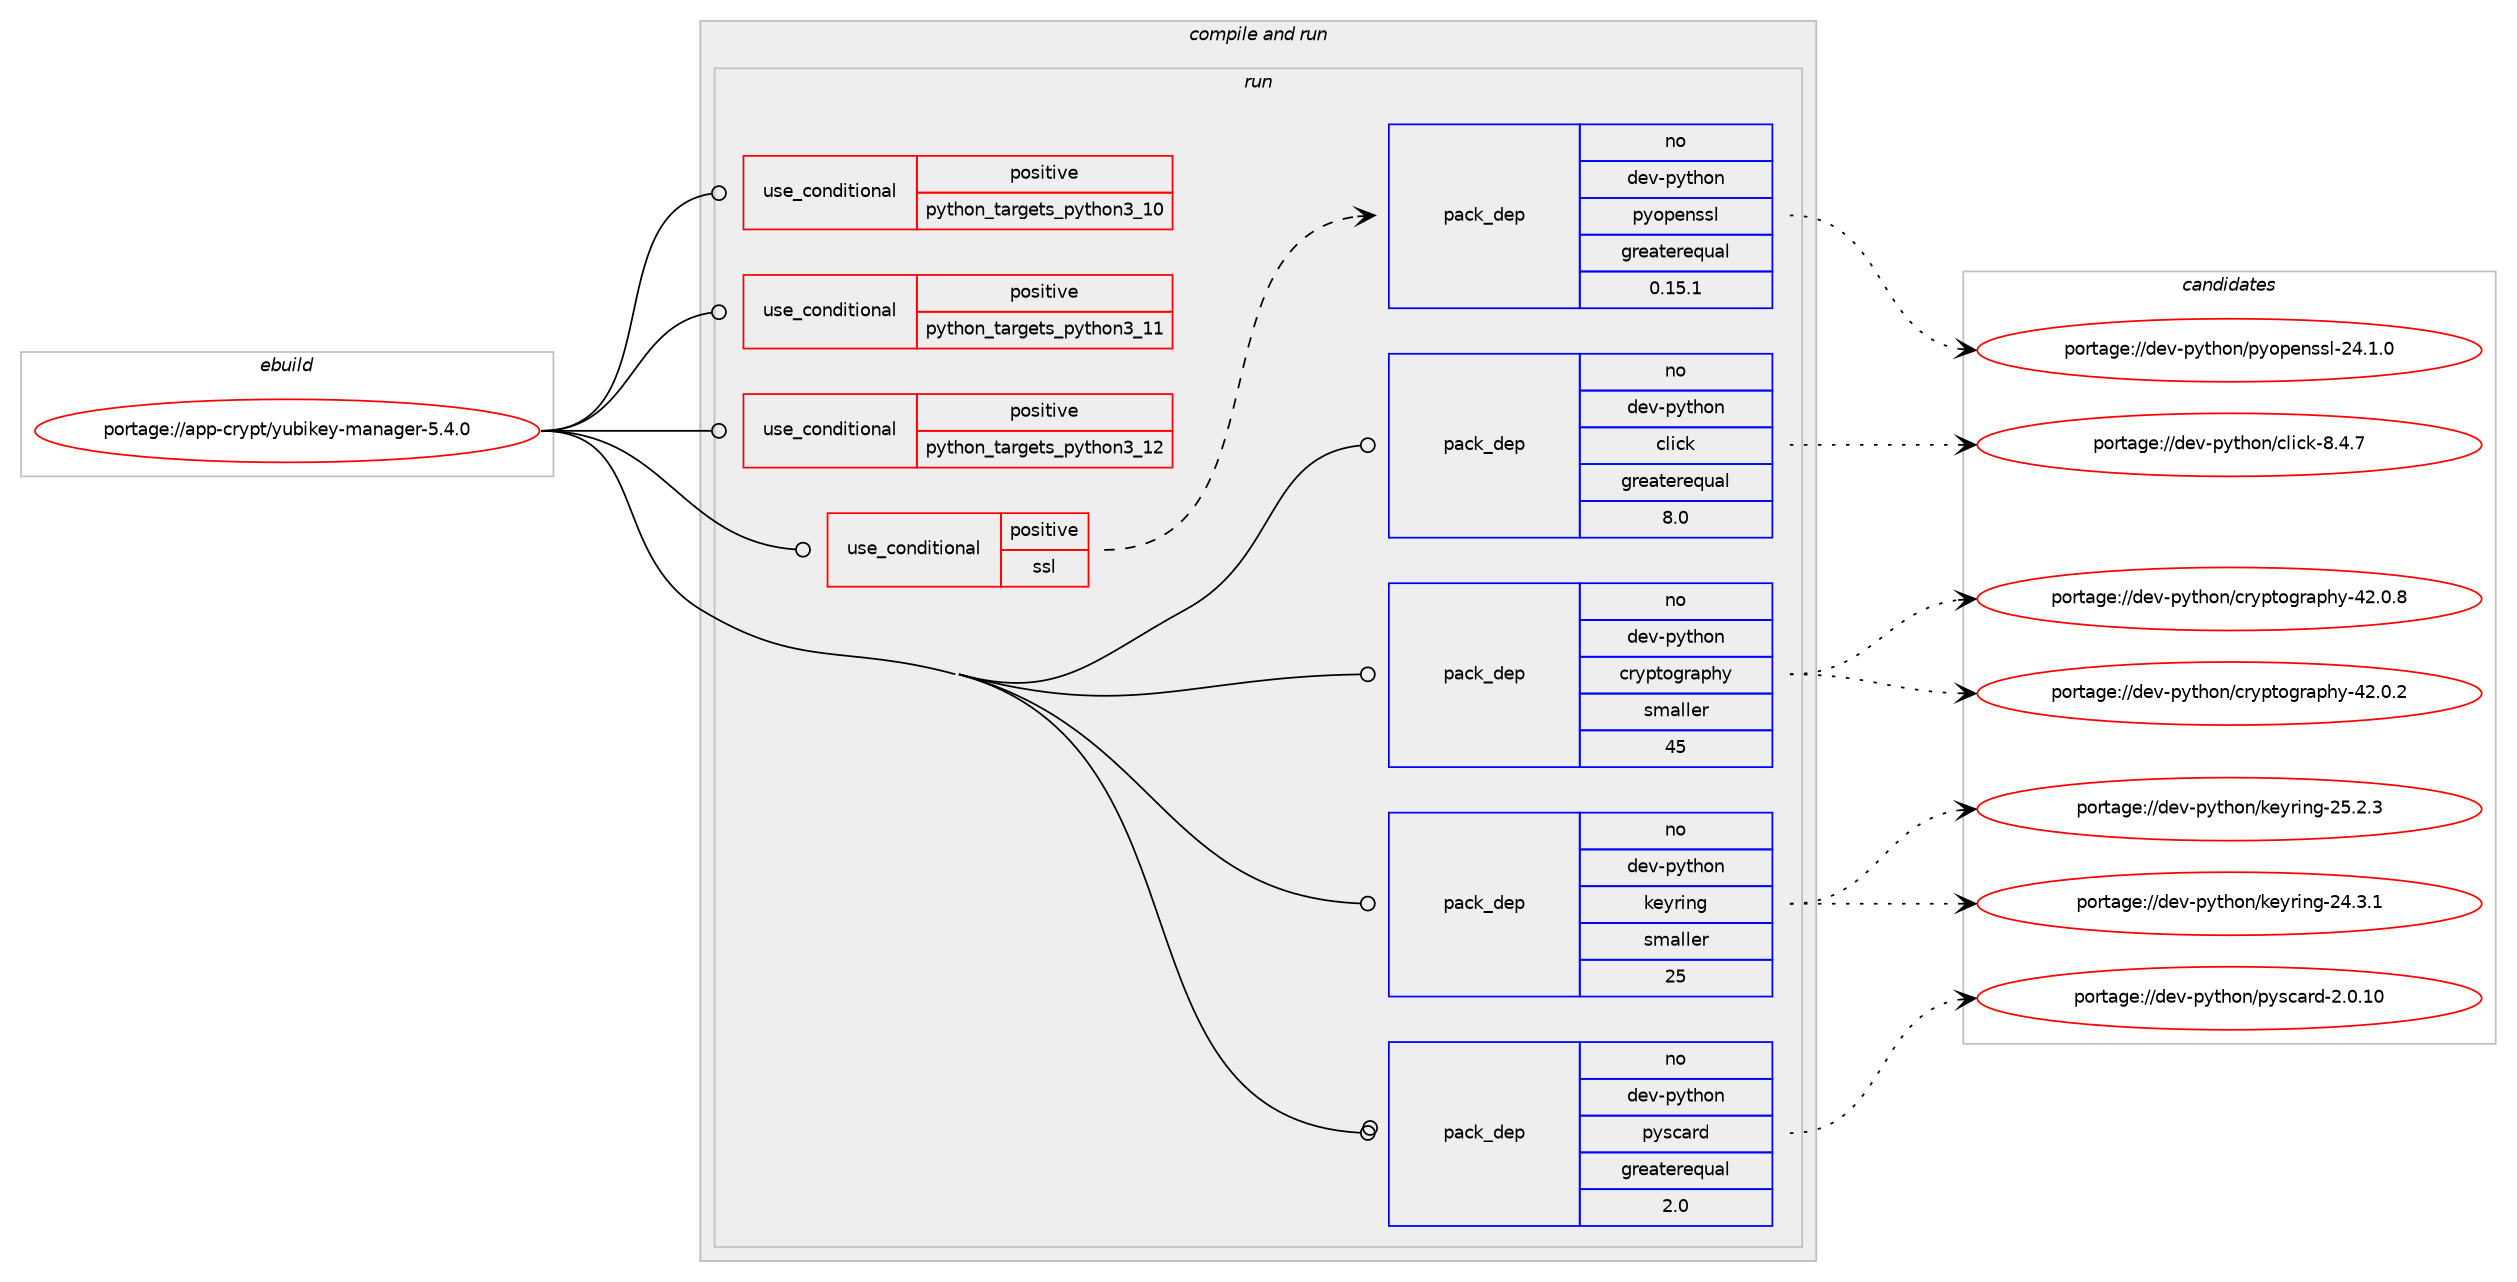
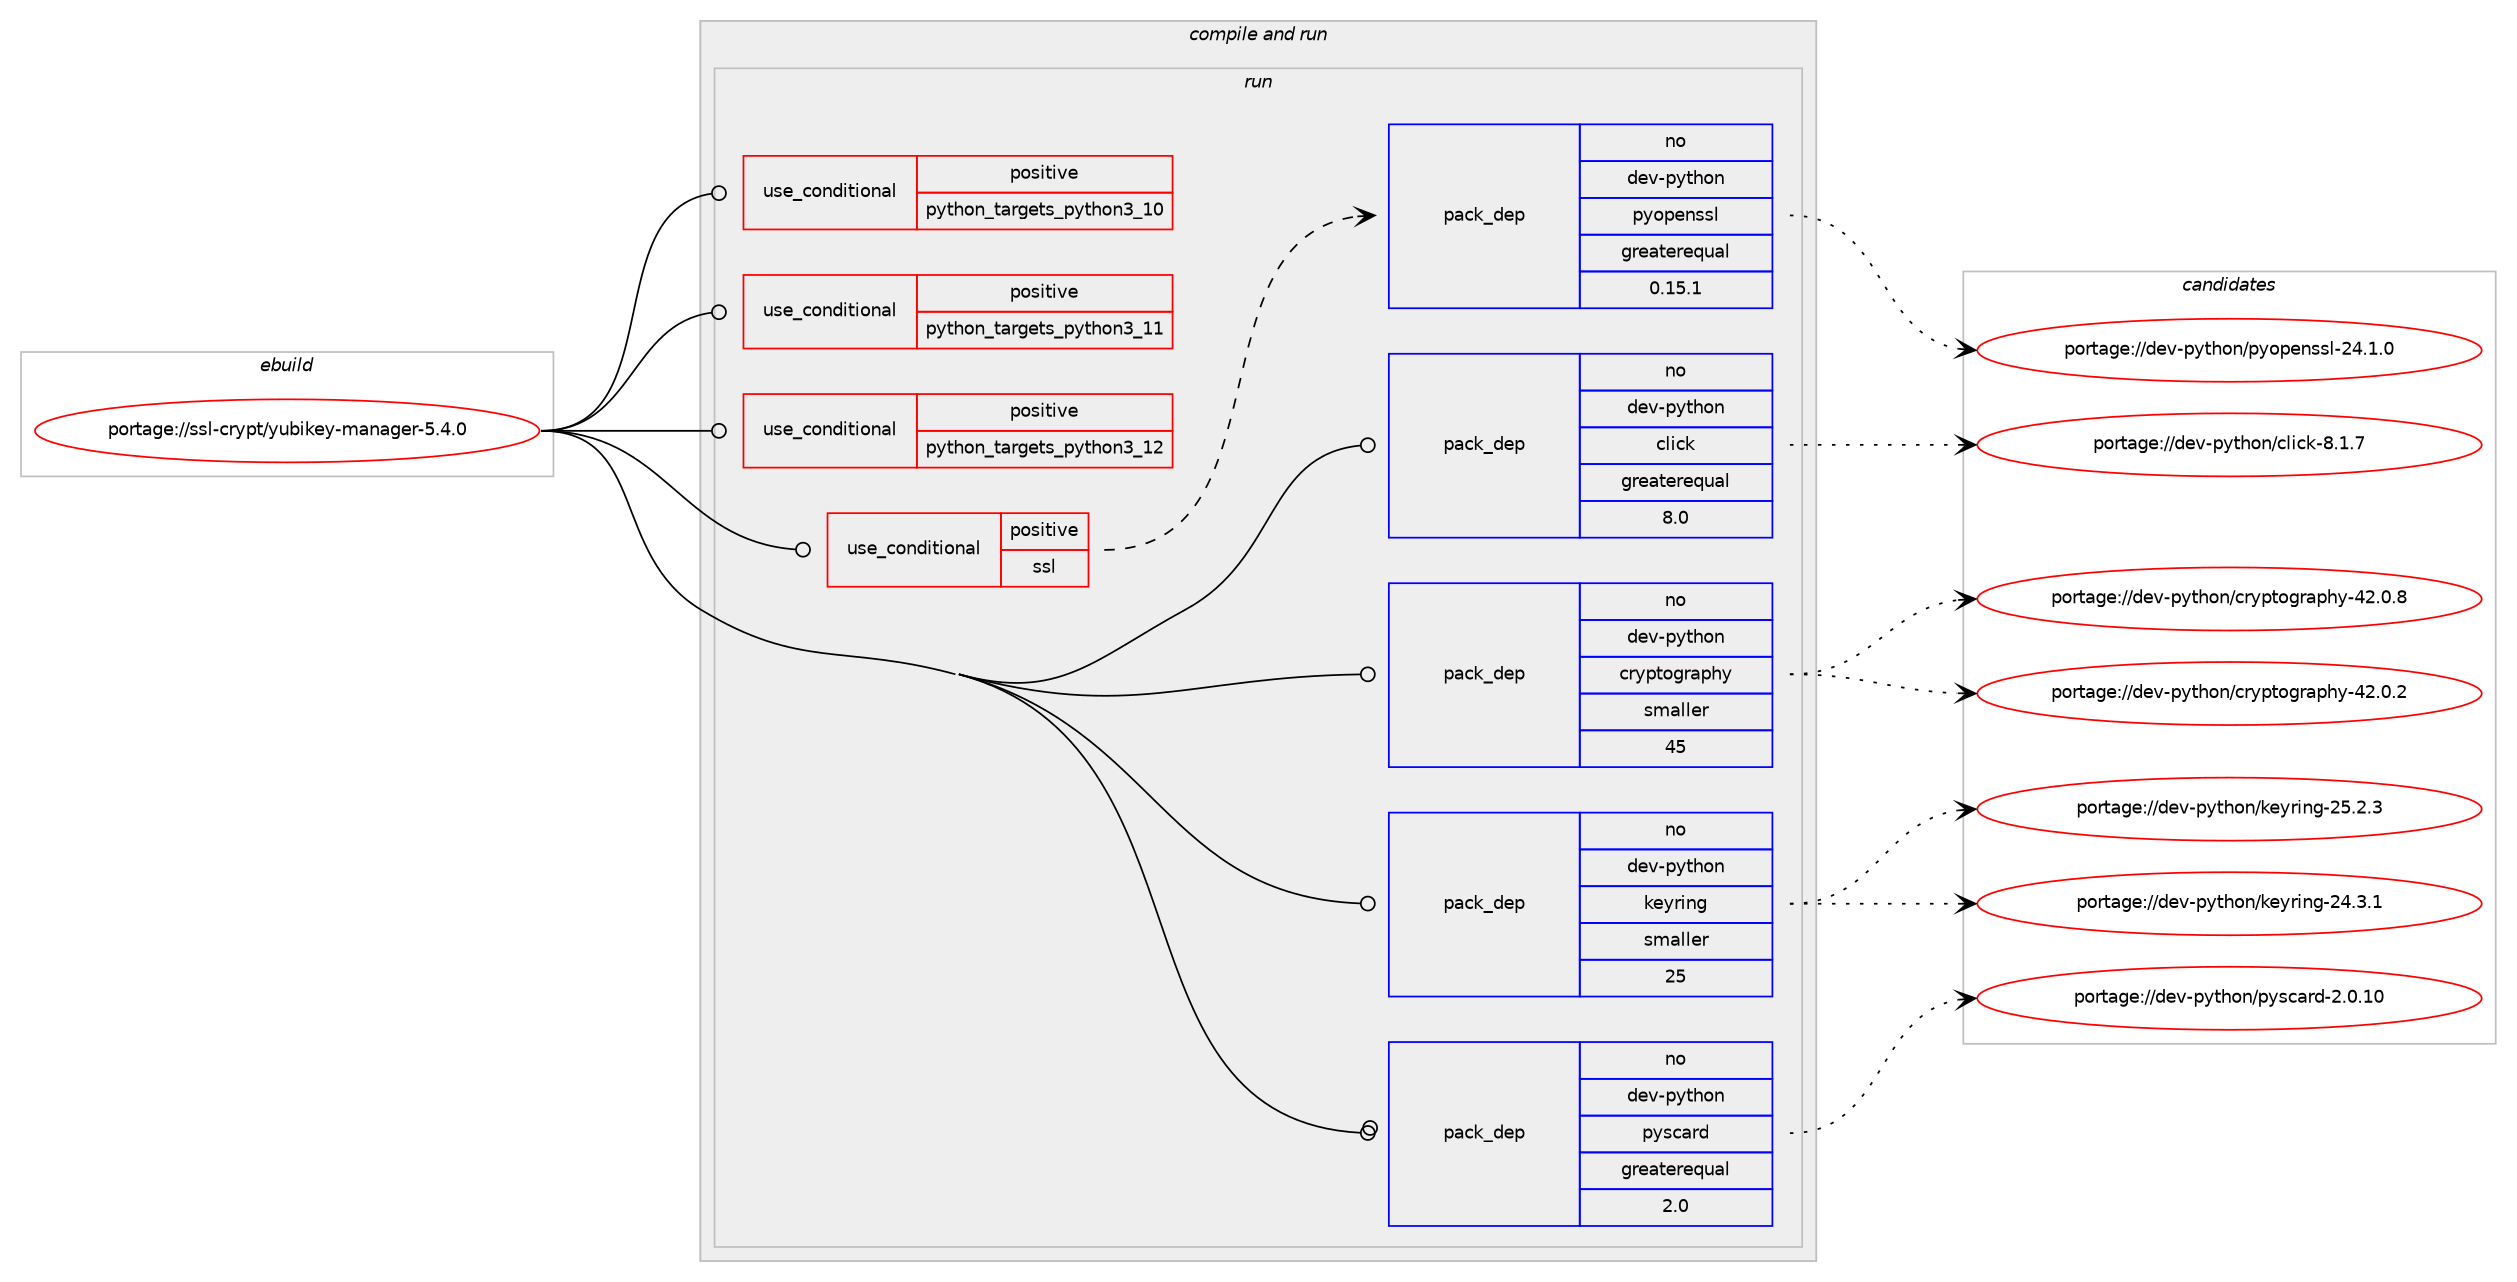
(287, 431) -> (287, 431)
(2230, 445) -> (2230, 445)
